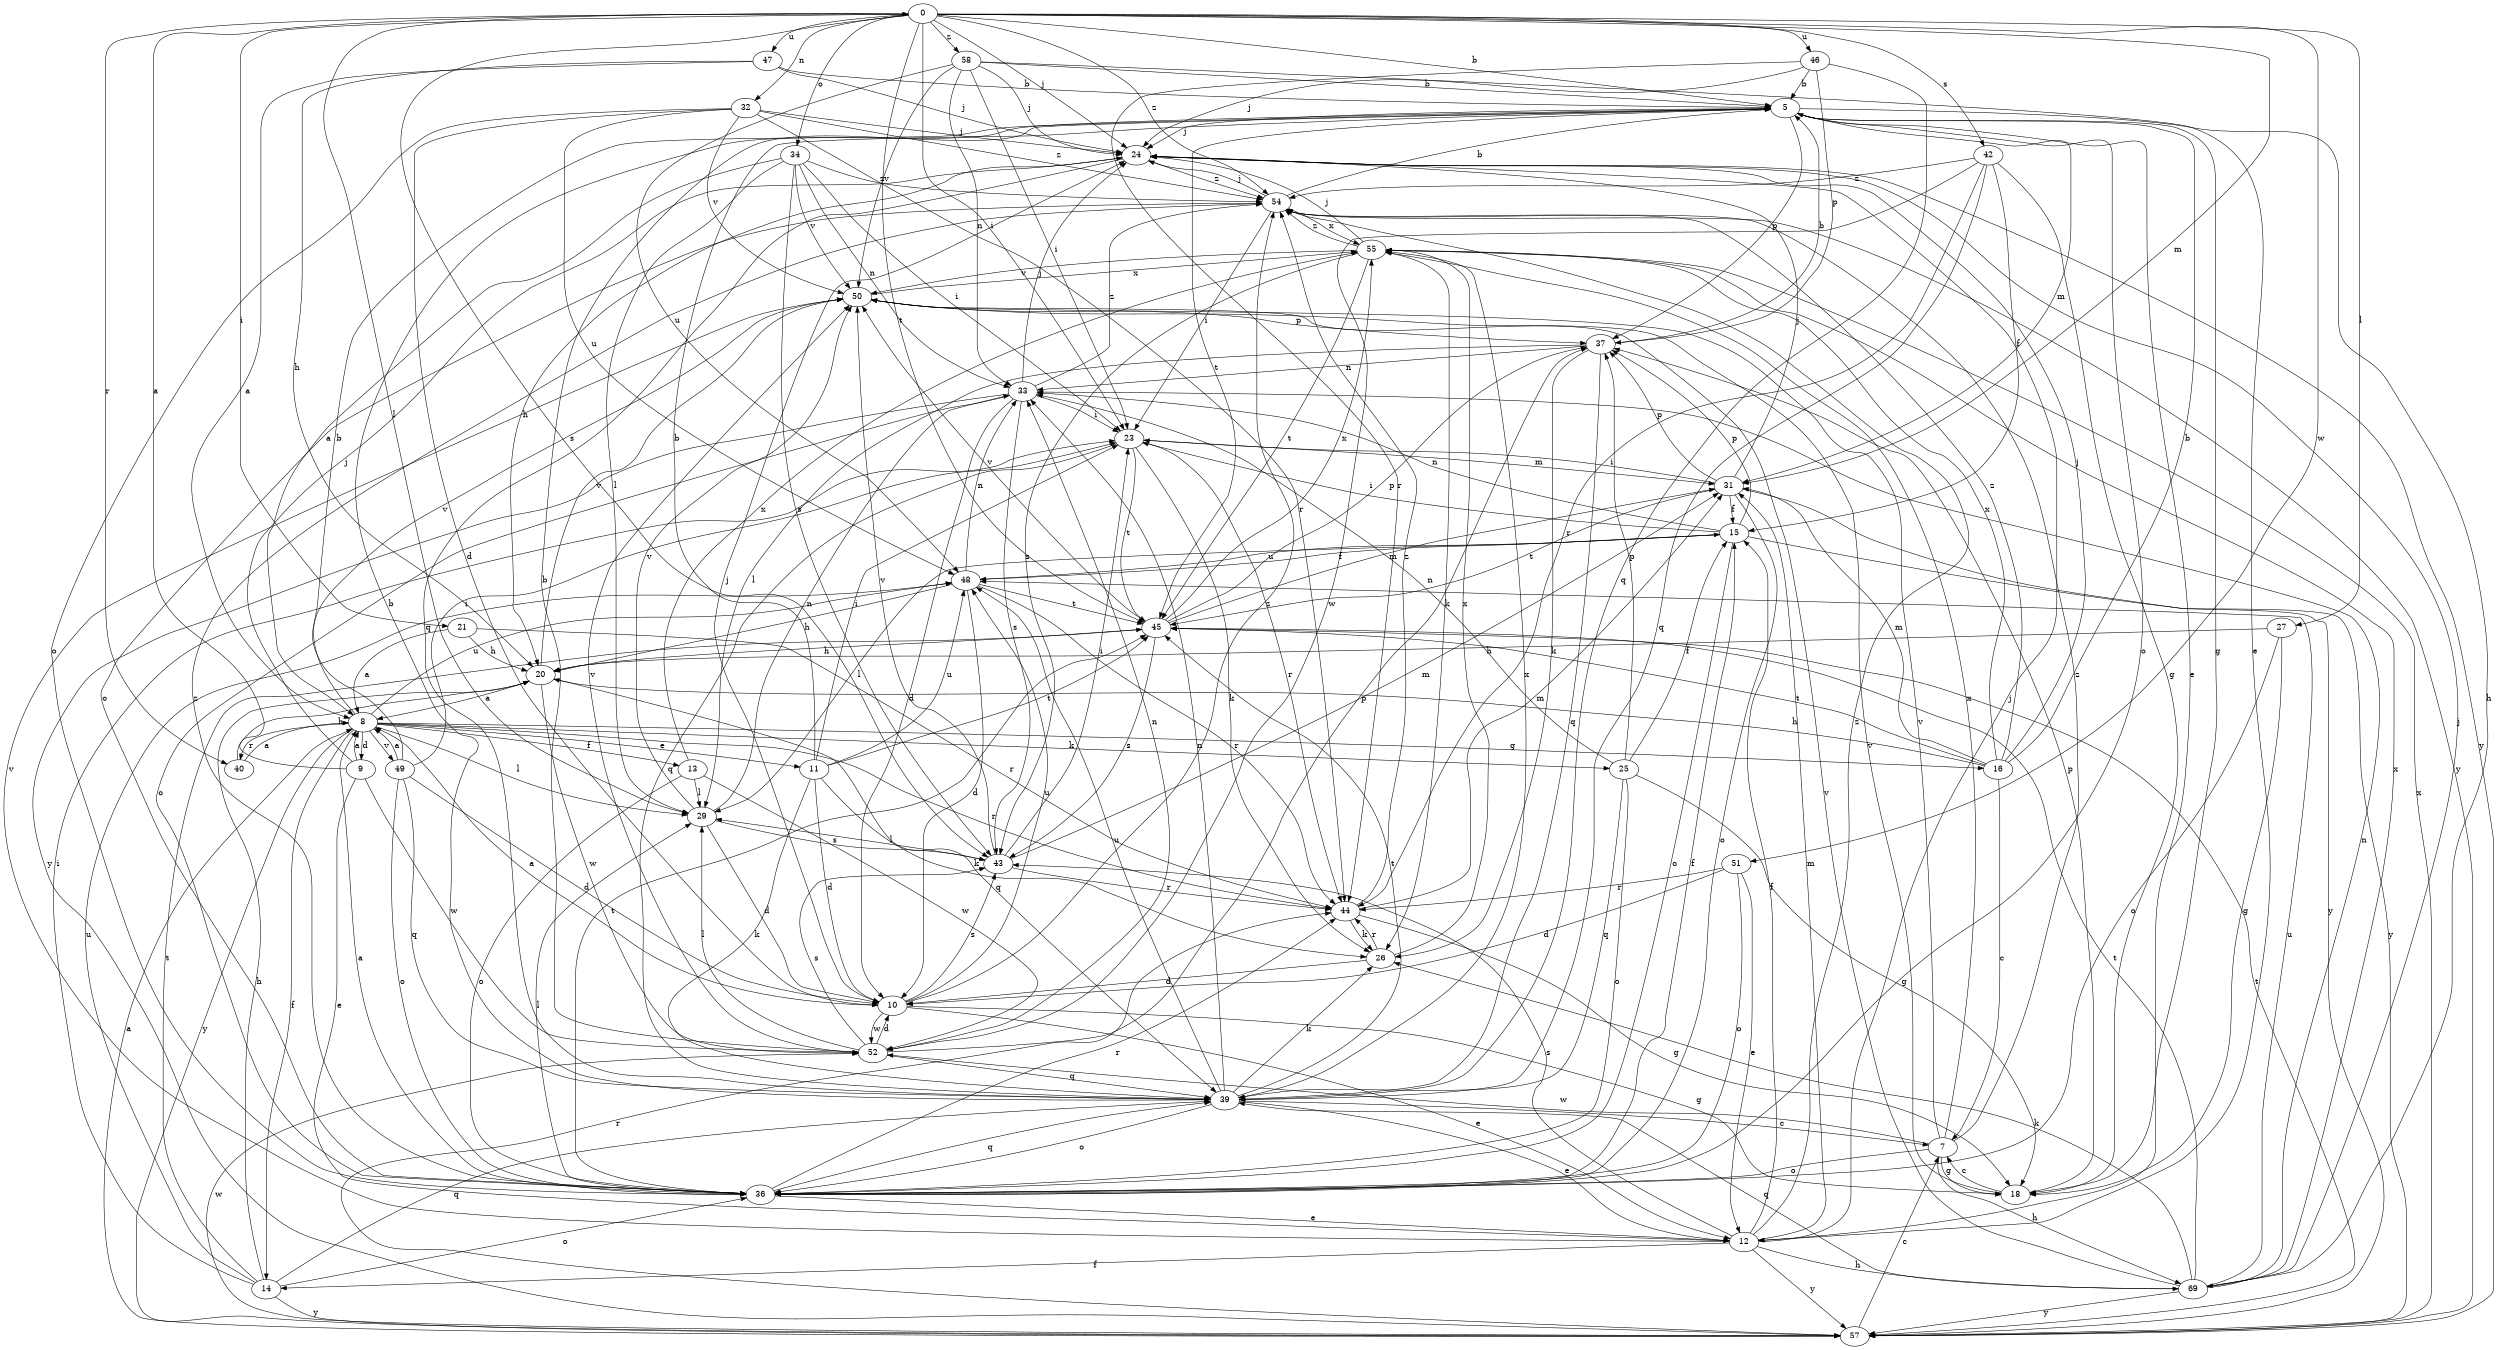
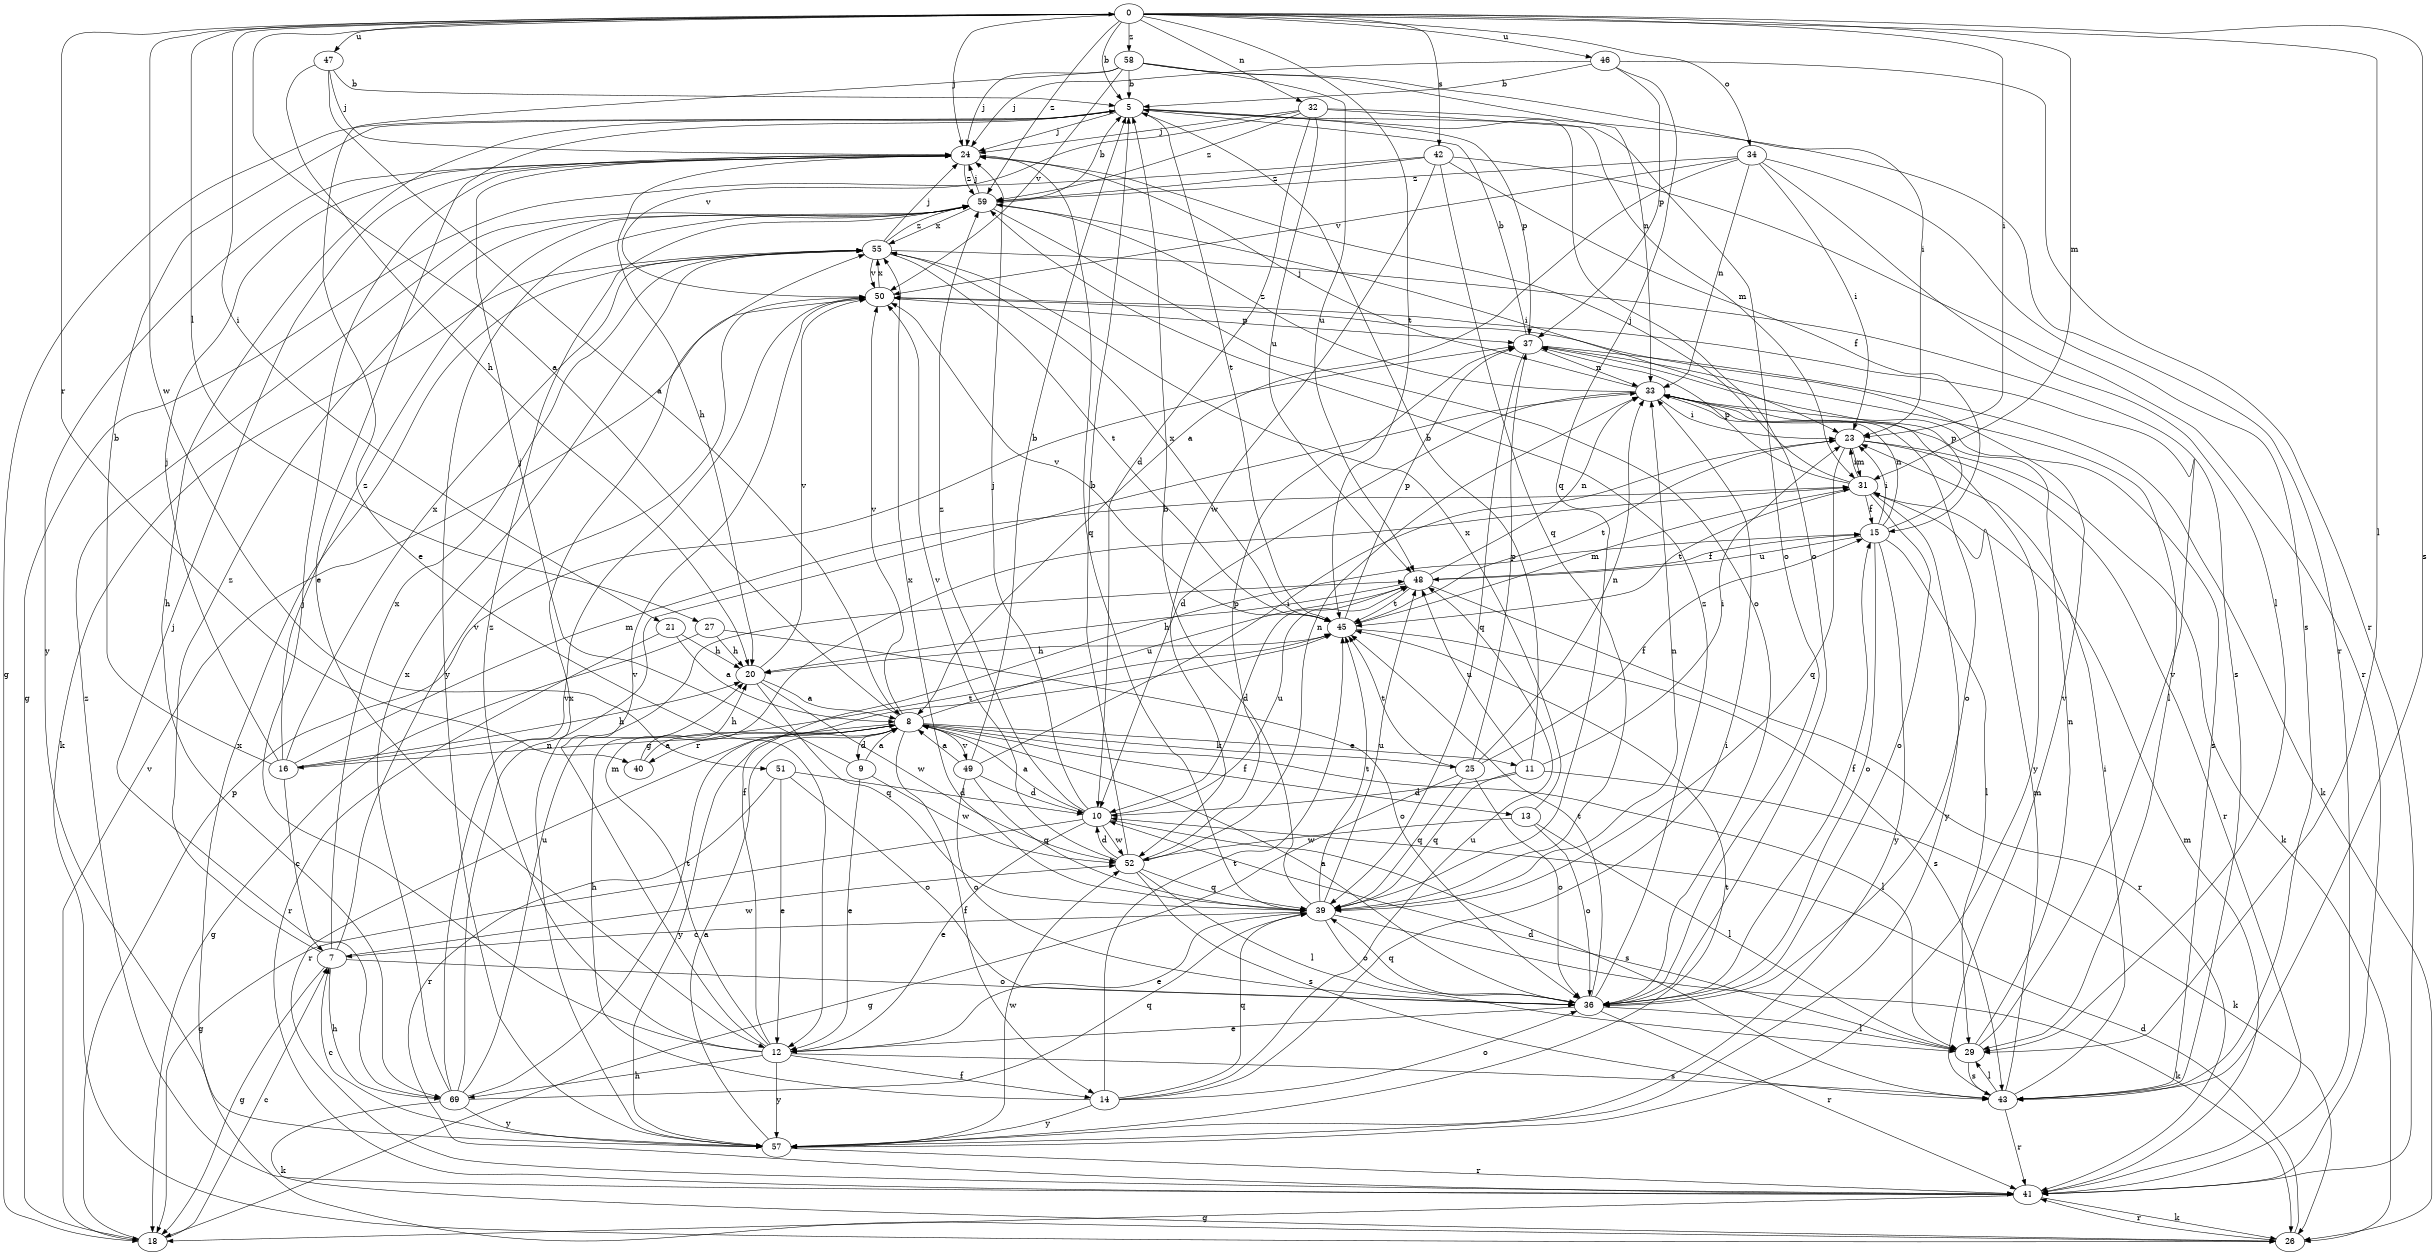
(153, 104) -> (253, 97)
(1276, 203) -> (982, 203)
(278, 619) -> (1604, 872)
(991, 715) -> (1389, 718)
(1345, 911) -> (2028, 1195)
(757, 935) -> (1436, 840)
